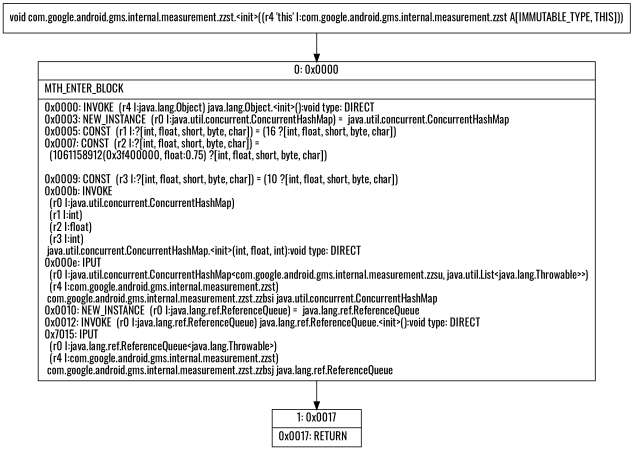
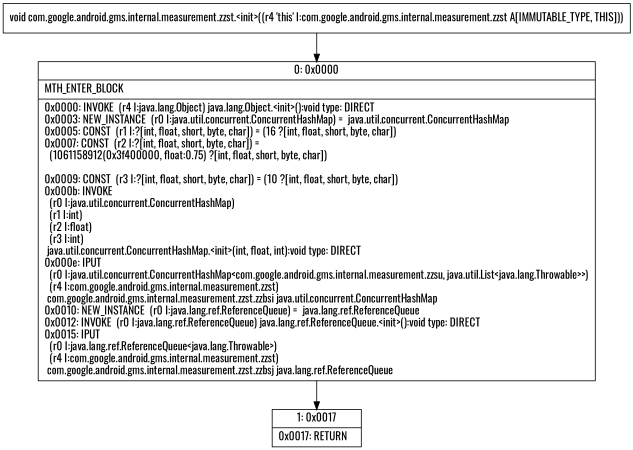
(74, 335) -> (75, 335)
